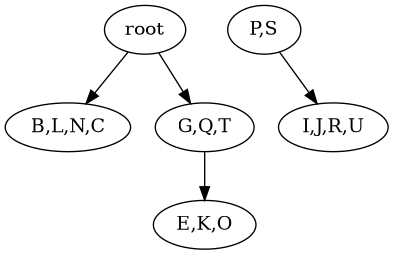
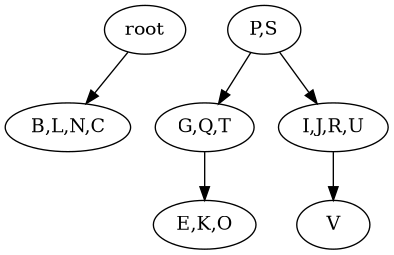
(171, 72) -> (238, 72)
none -> (333, 225)
